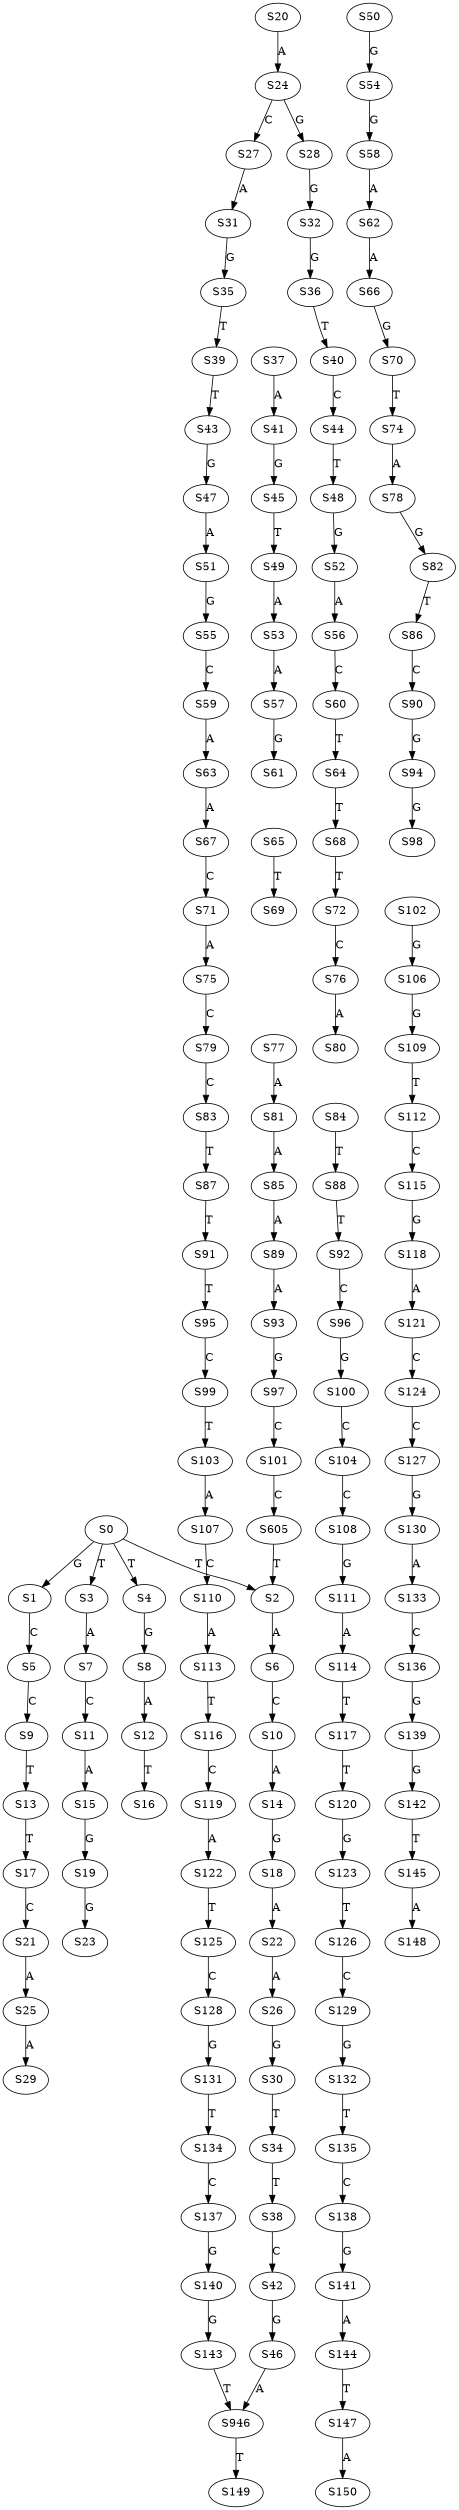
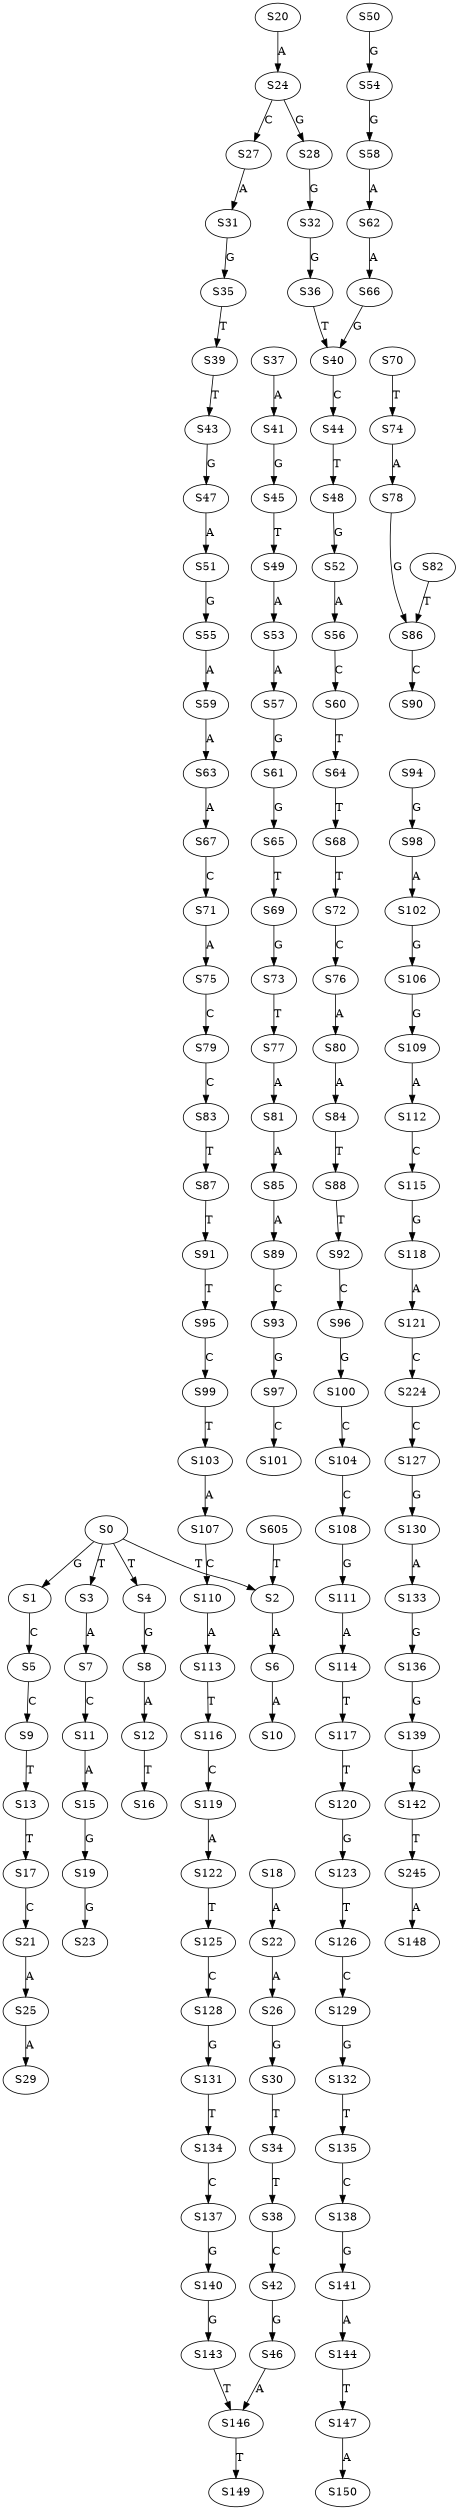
(380, 323) -> (353, 323)
(410, 529) -> (391, 565)
(210, 671) -> (210, 671)
(412, 735) -> none
none -> (274, 804)
none -> (412, 873)
none -> (274, 980)
none -> (336, 1079)
(416, 1083) -> (416, 1083)
(278, 1289) -> (278, 1289)
(412, 1392) -> (412, 1392)
(274, 1492) -> none
(417, 1633) -> (417, 1633)
(276, 1702) -> (276, 1702)
(272, 1805) -> none
(412, 1874) -> (412, 1874)
(236, 2424) -> (236, 2424)
